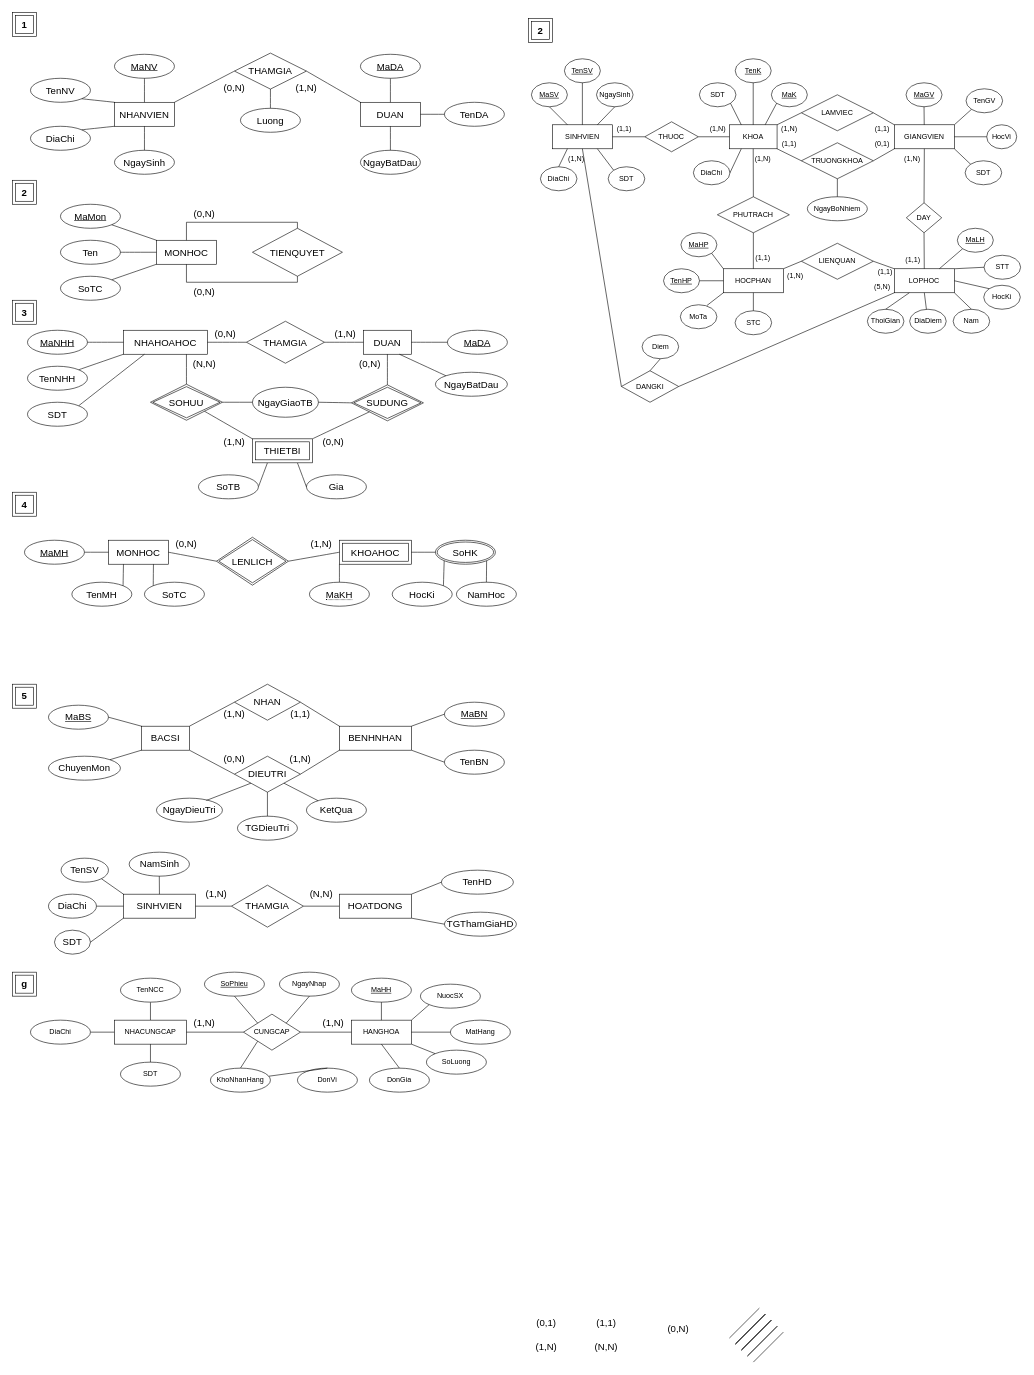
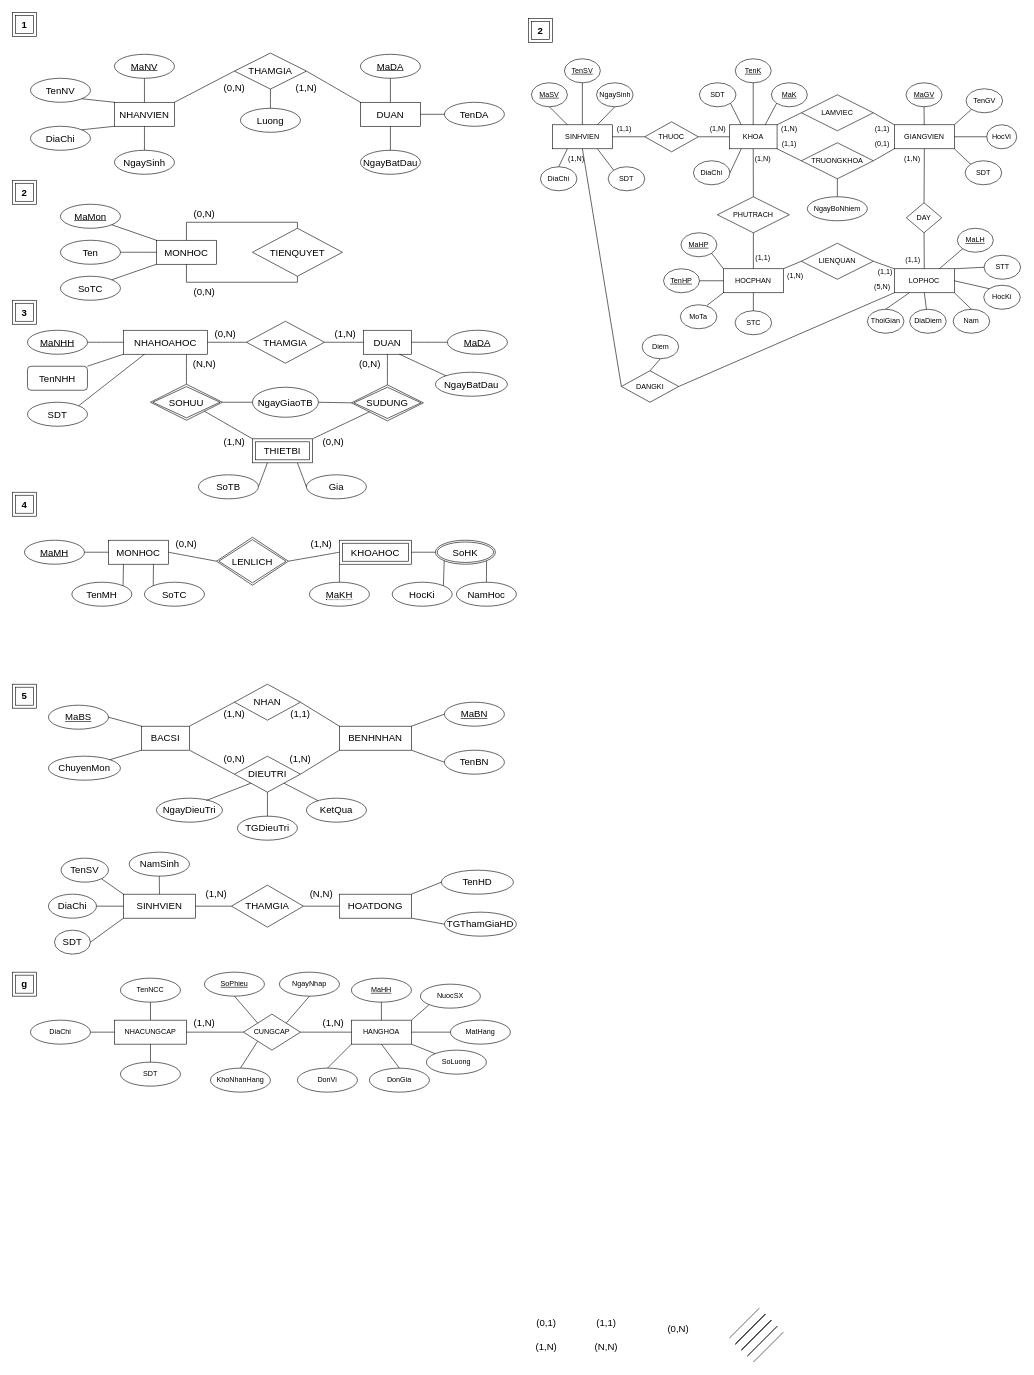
(57, 378) -> (57, 378)
(298, 1072) -> (339, 1057)
